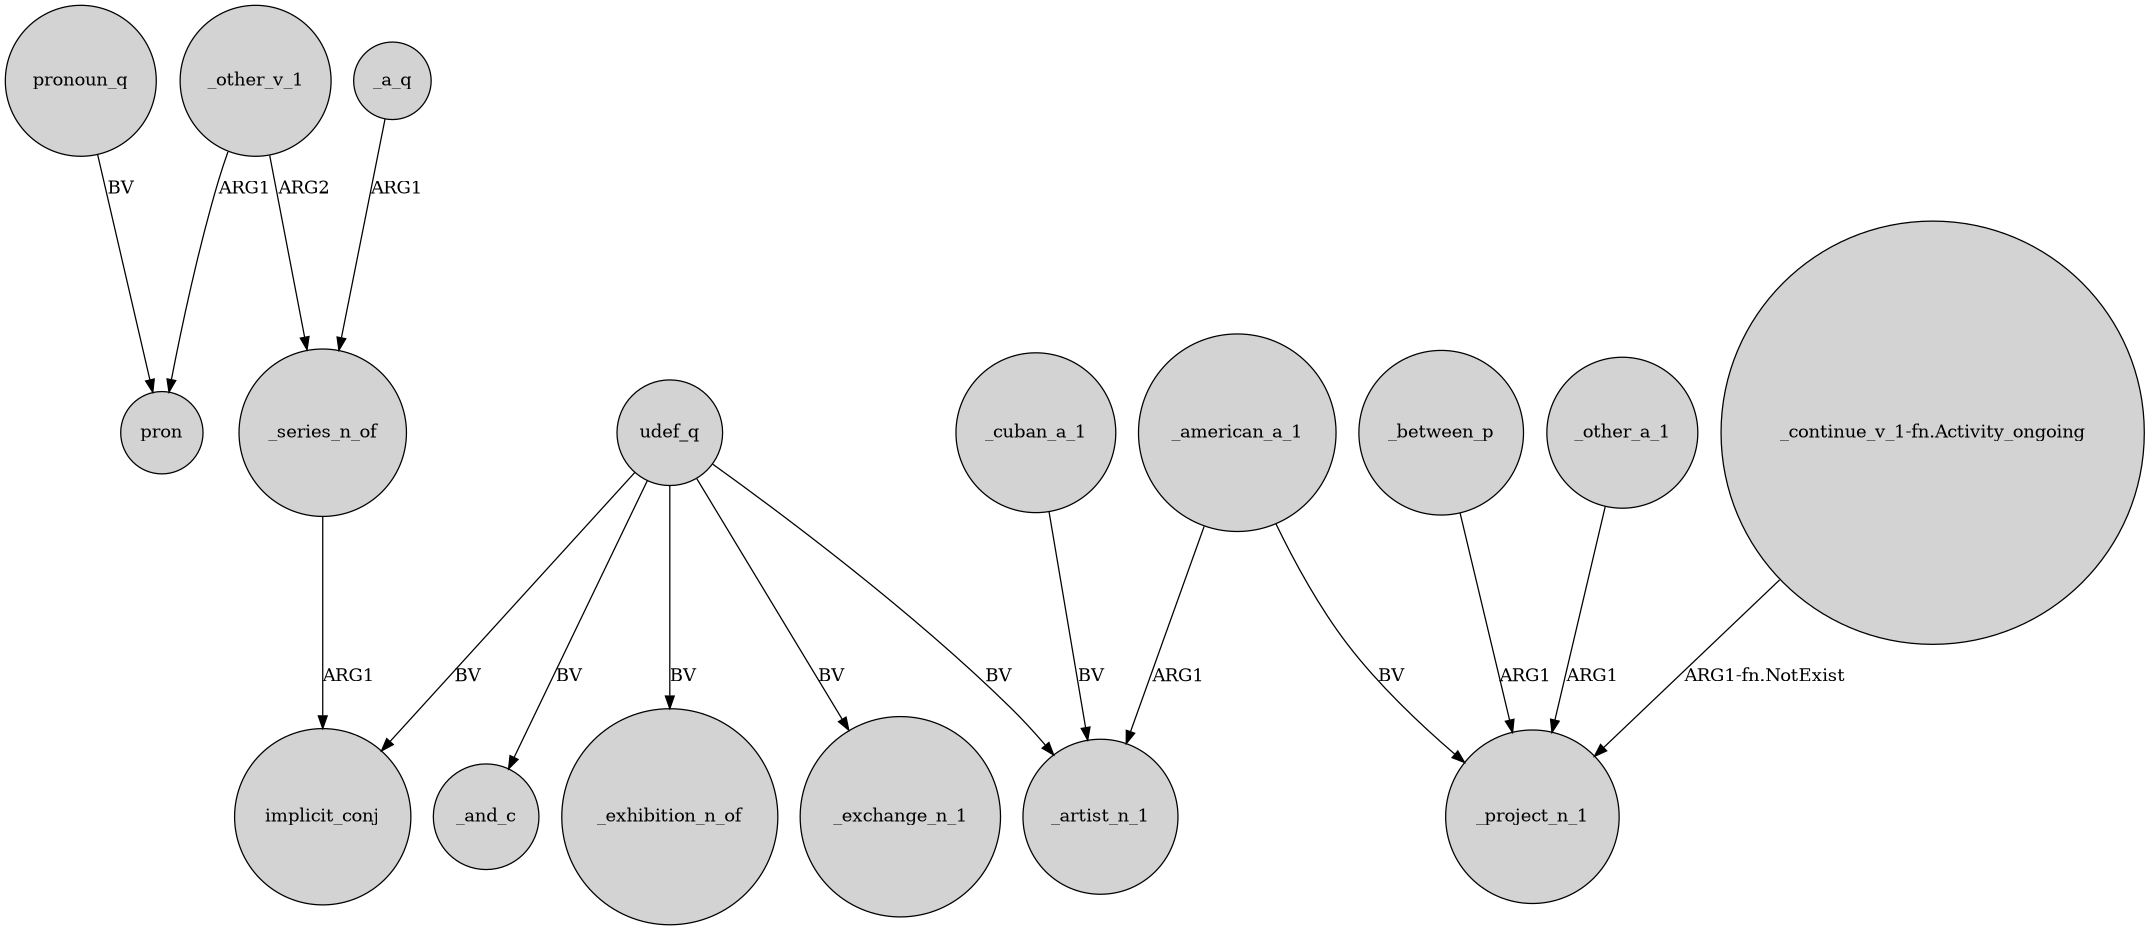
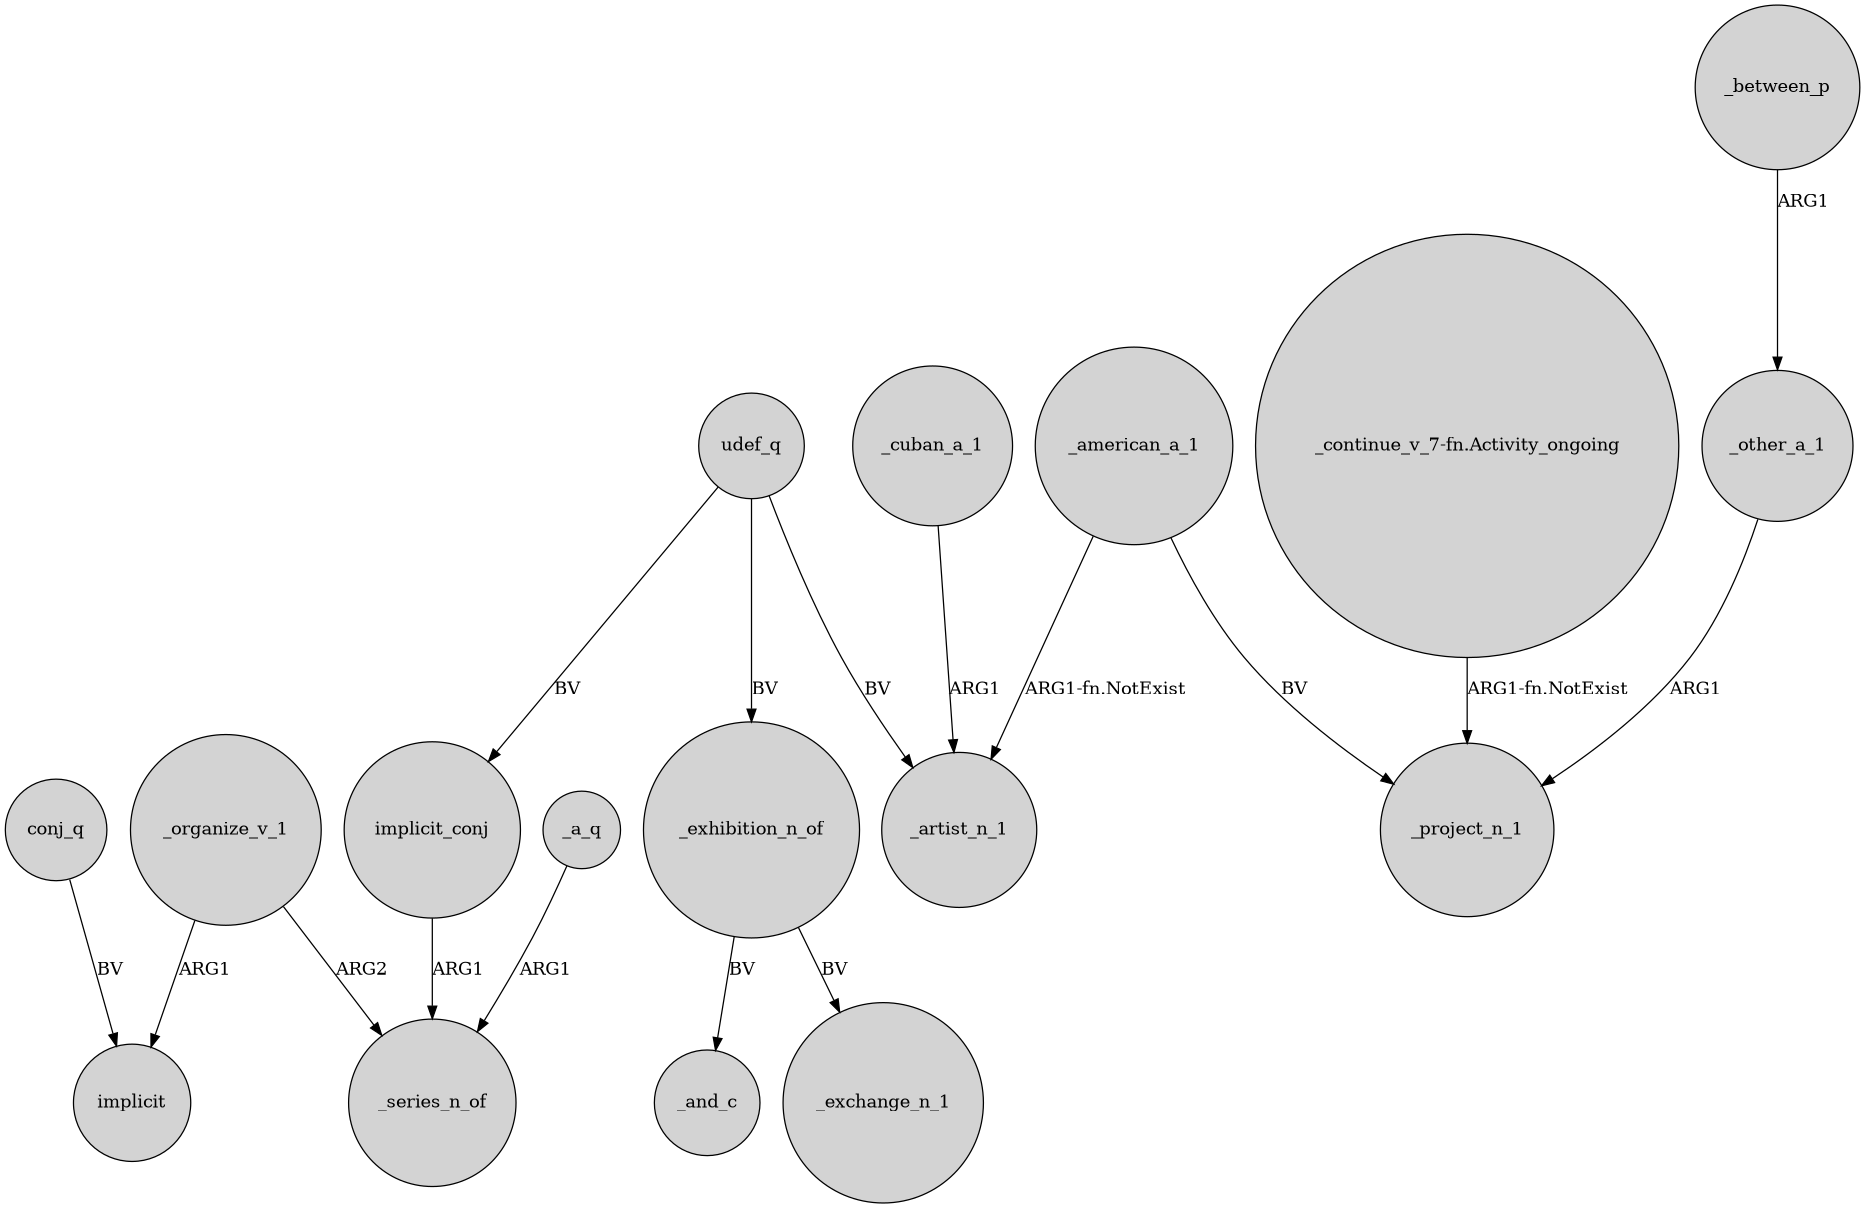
(81, 81) -> (56, 830)
(256, 81) -> (226, 830)
(162, 433) -> (132, 1103)
(1933, 433) -> (1467, 446)
(769, 599) -> (816, 964)
(323, 616) -> (432, 962)
(1485, 617) -> (1778, 264)
(581, 619) -> (726, 987)
(1091, 677) -> (975, 690)
(1178, 677) -> (1106, 690)
